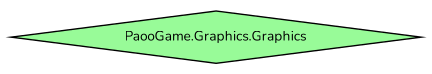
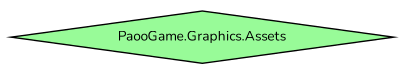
(216, 37) -> (202, 37)
